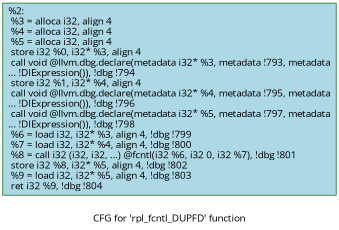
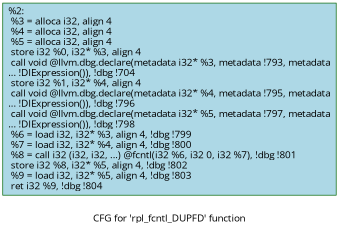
(72, 73) -> (72, 73)
